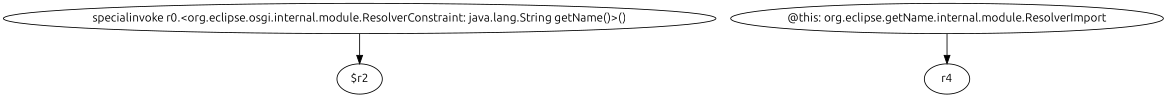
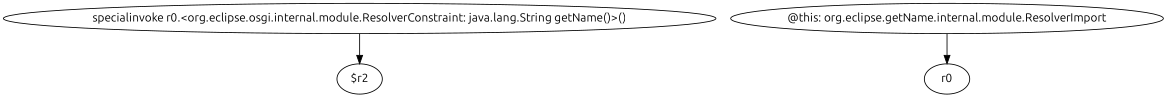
(947, 79) -> (947, 79)
